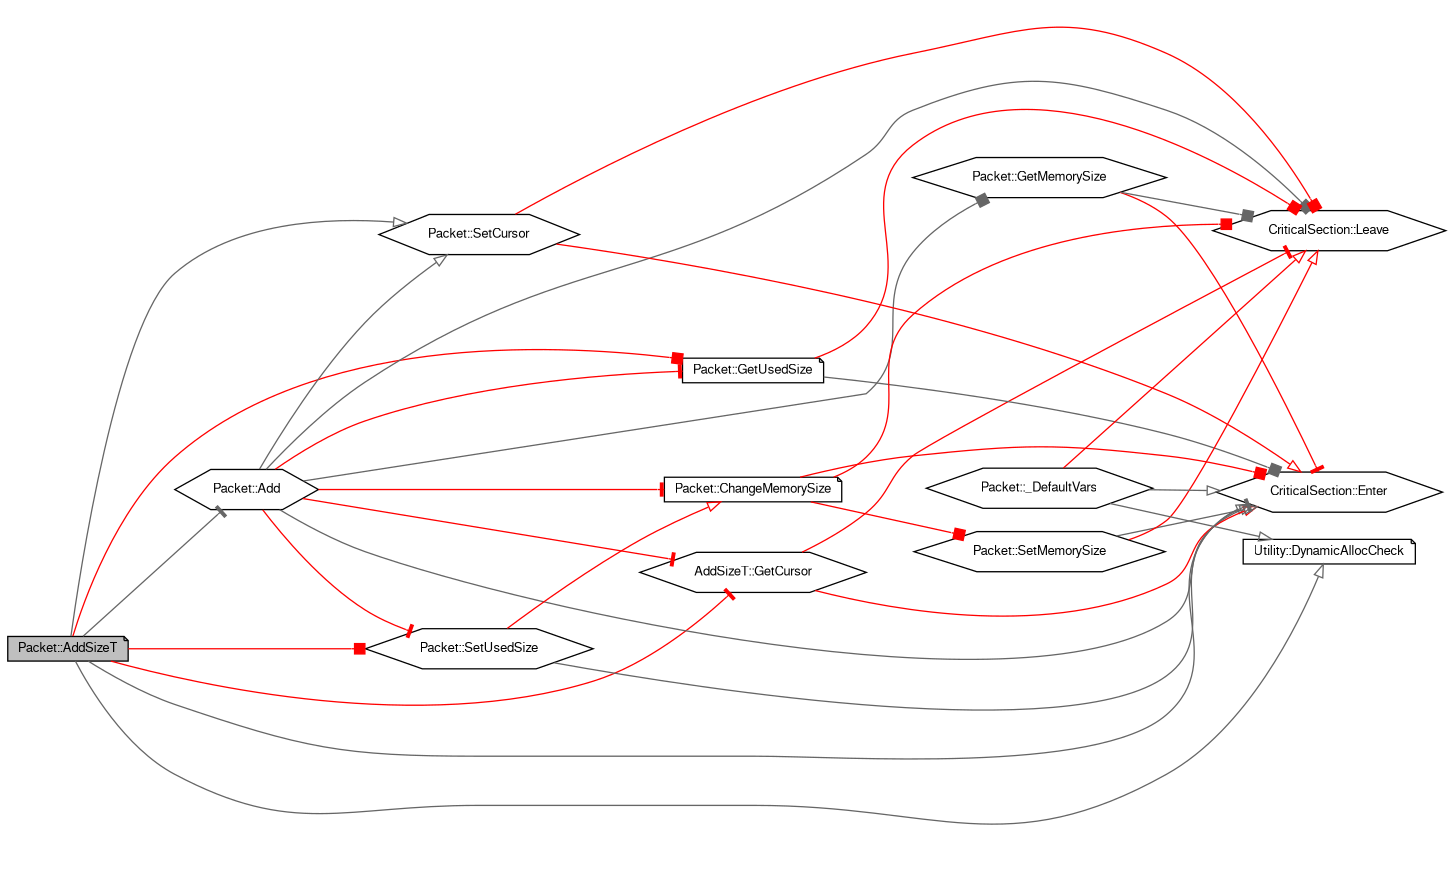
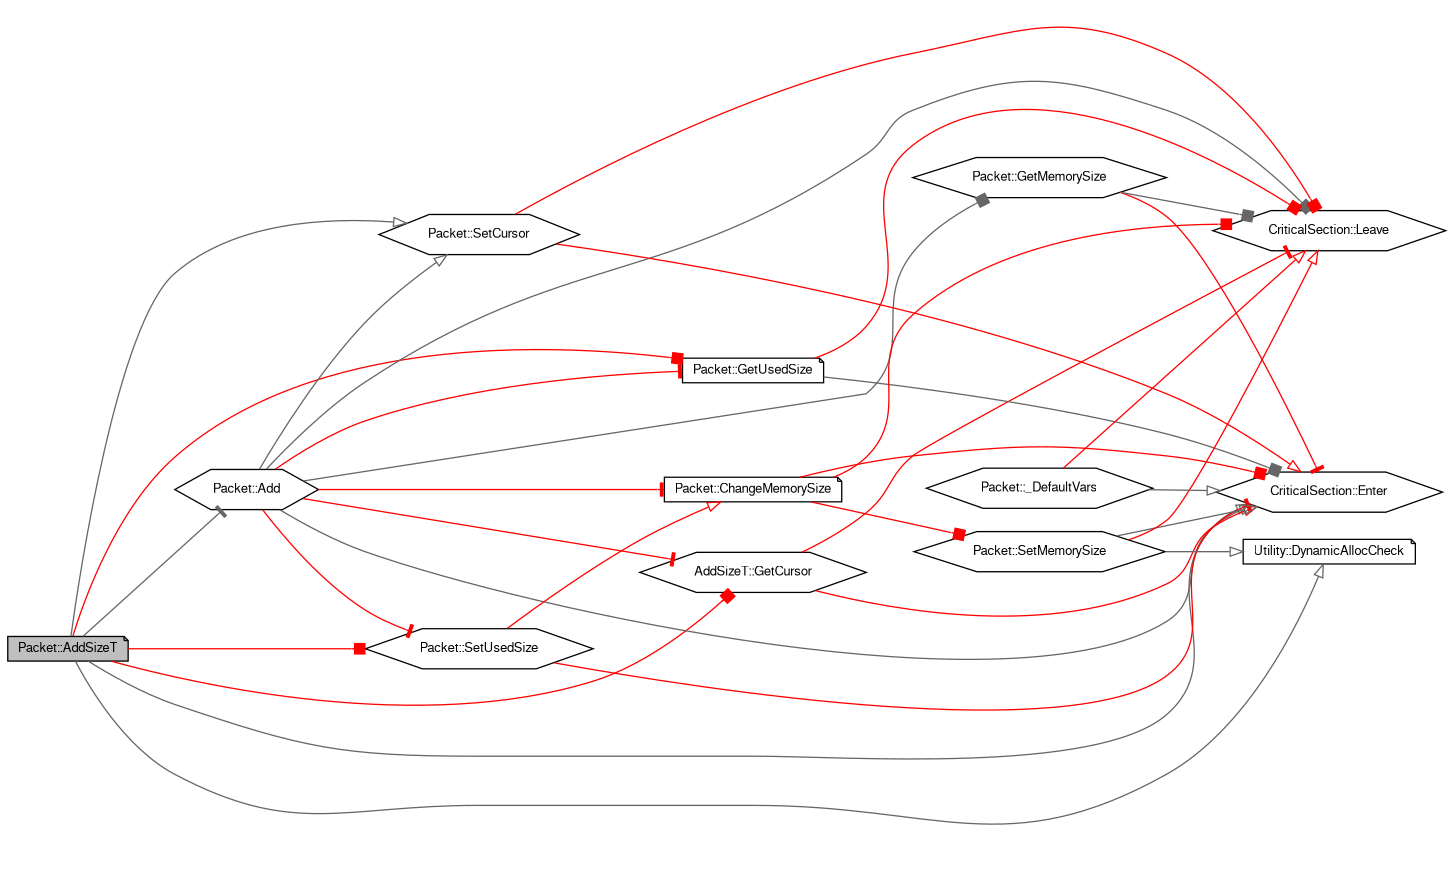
(1158, 514) -> (1206, 552)
(431, 704) -> (431, 704)
(962, 710) -> (962, 710)
